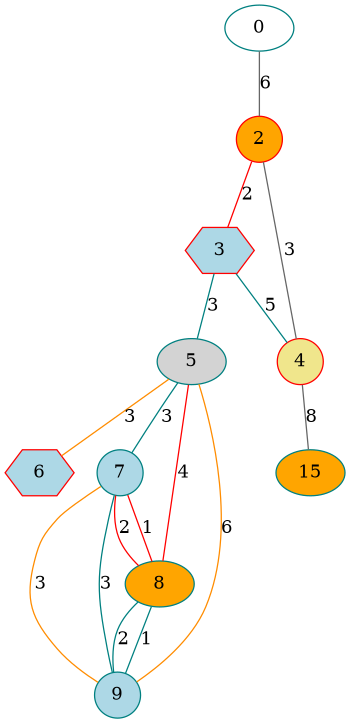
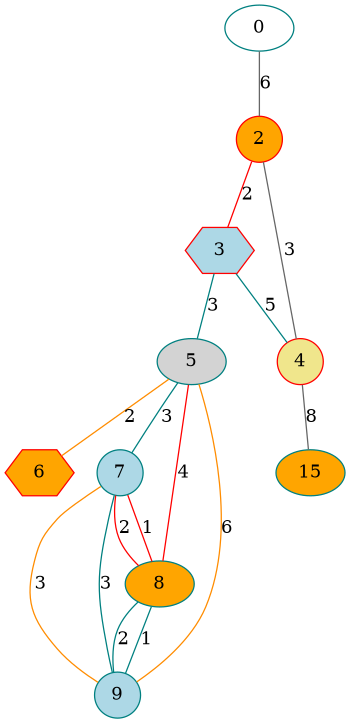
(130, 417) -> (130, 417)
(40, 473) -> (40, 473)
